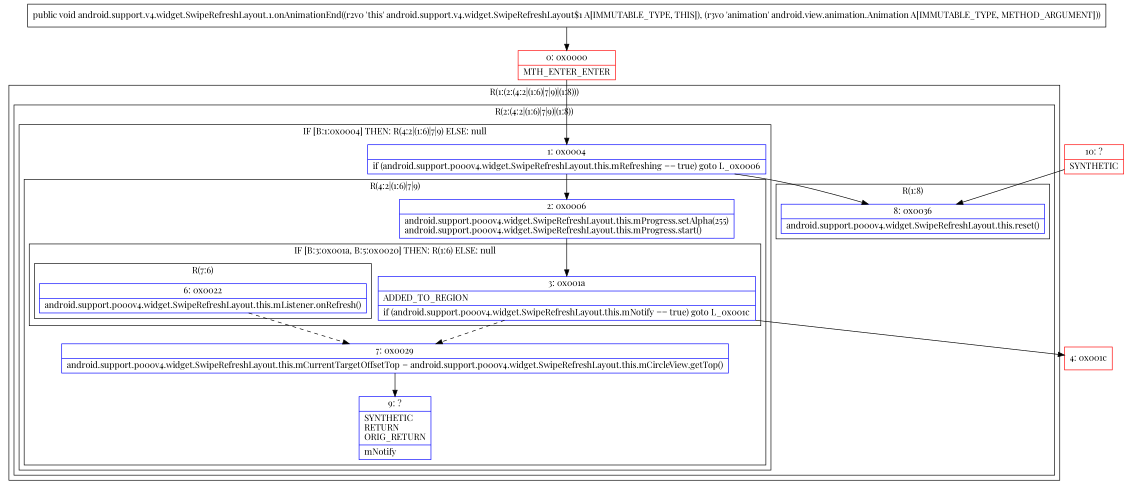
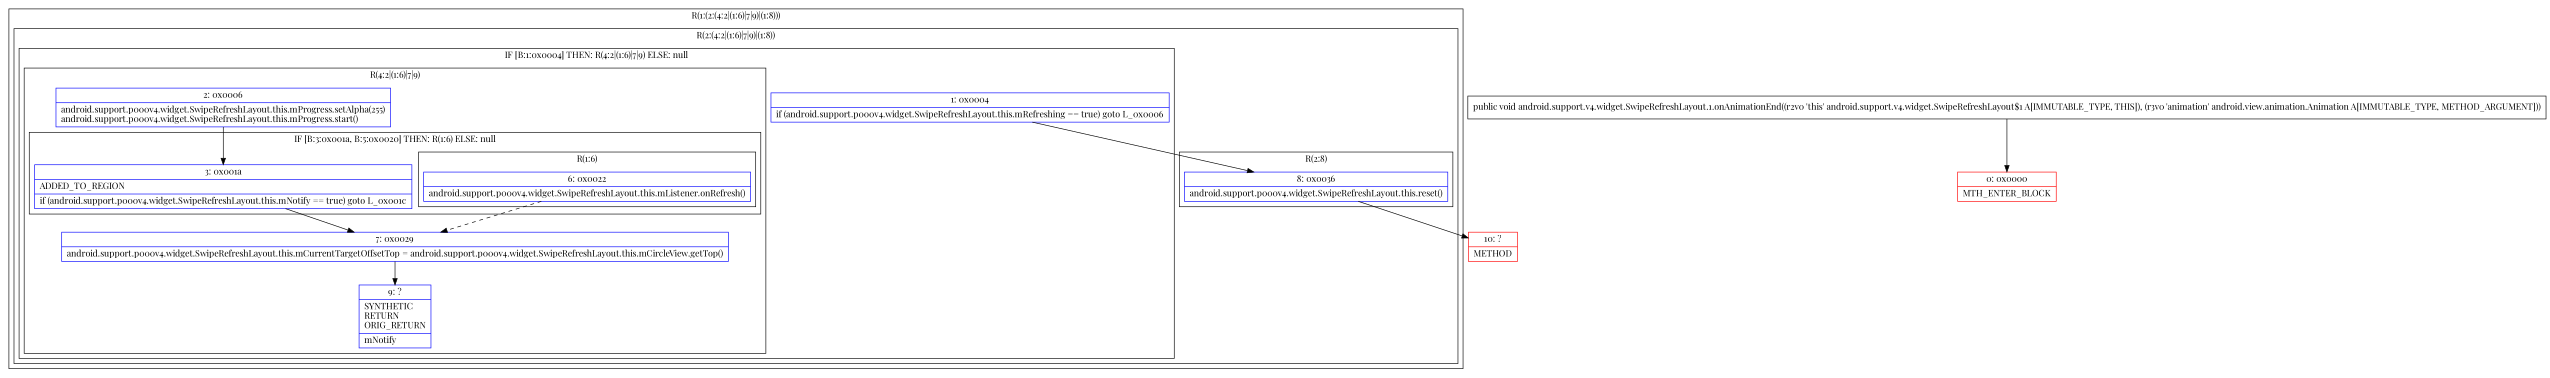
(567, 72) -> (2007, 194)
(567, 109) -> none
(1094, 166) -> (1493, 254)
(567, 183) -> none
(1006, 188) -> (1410, 219)
(913, 191) -> (1316, 159)
(203, 271) -> (587, 159)
(473, 331) -> (317, 219)
(1088, 358) -> none
